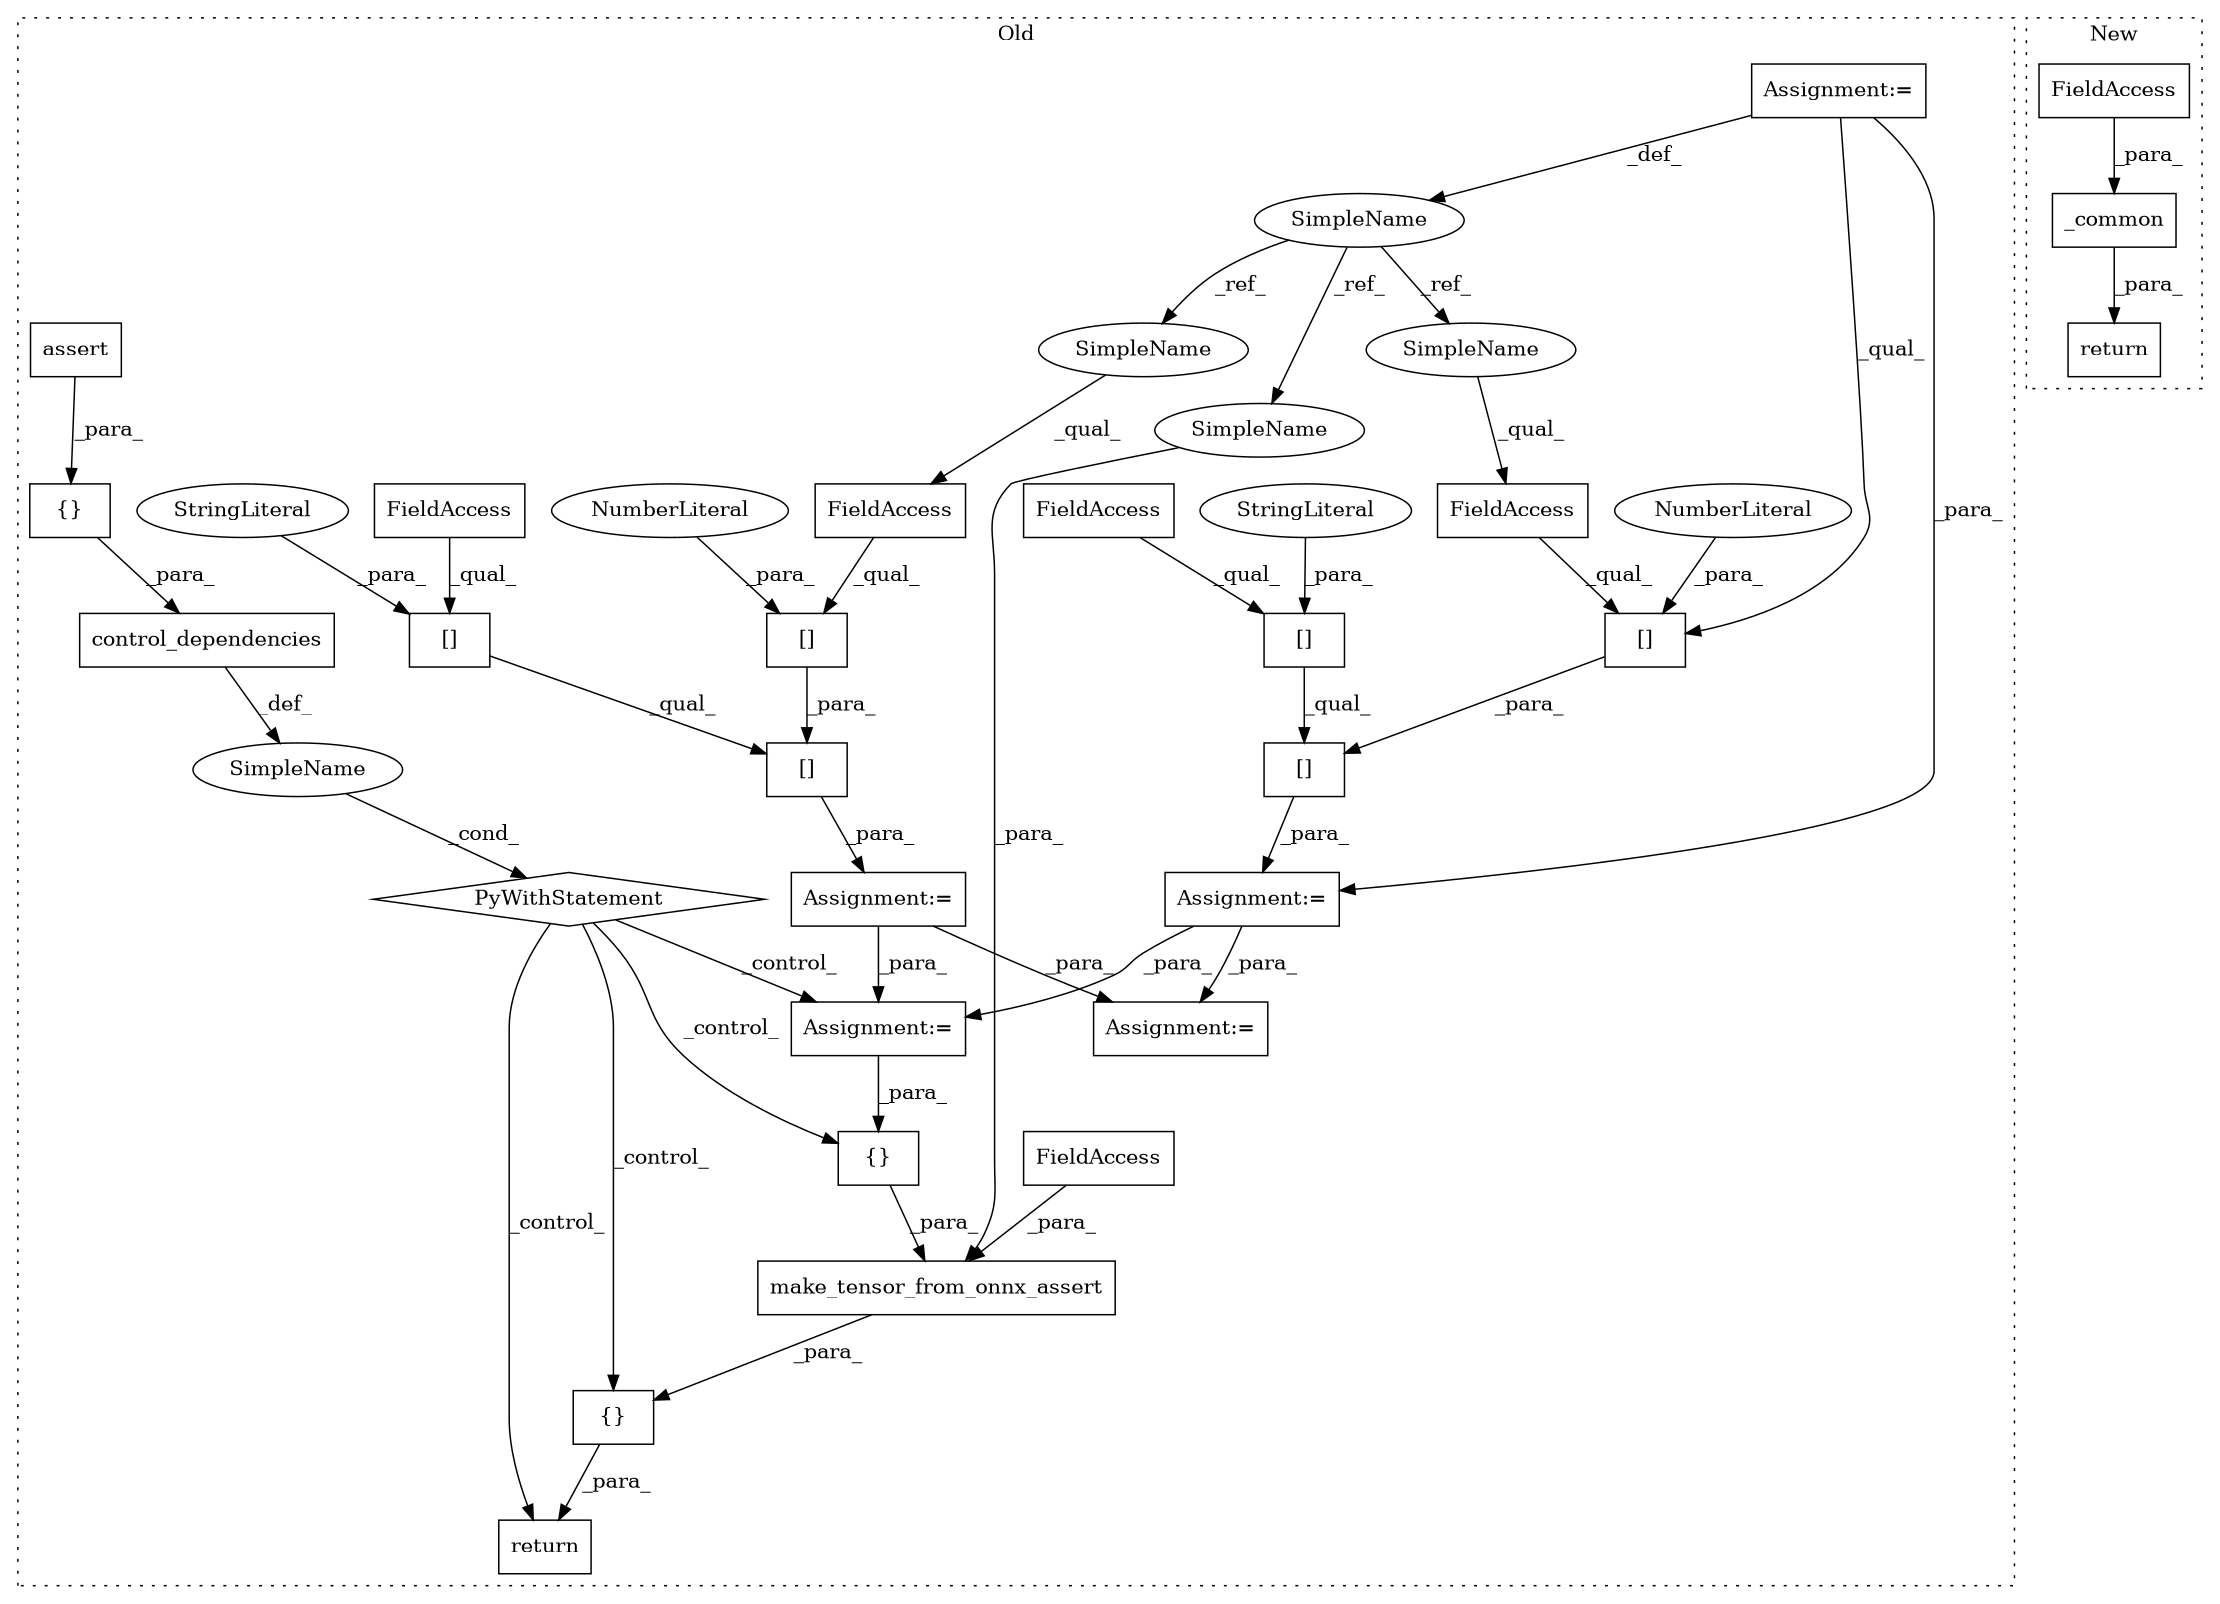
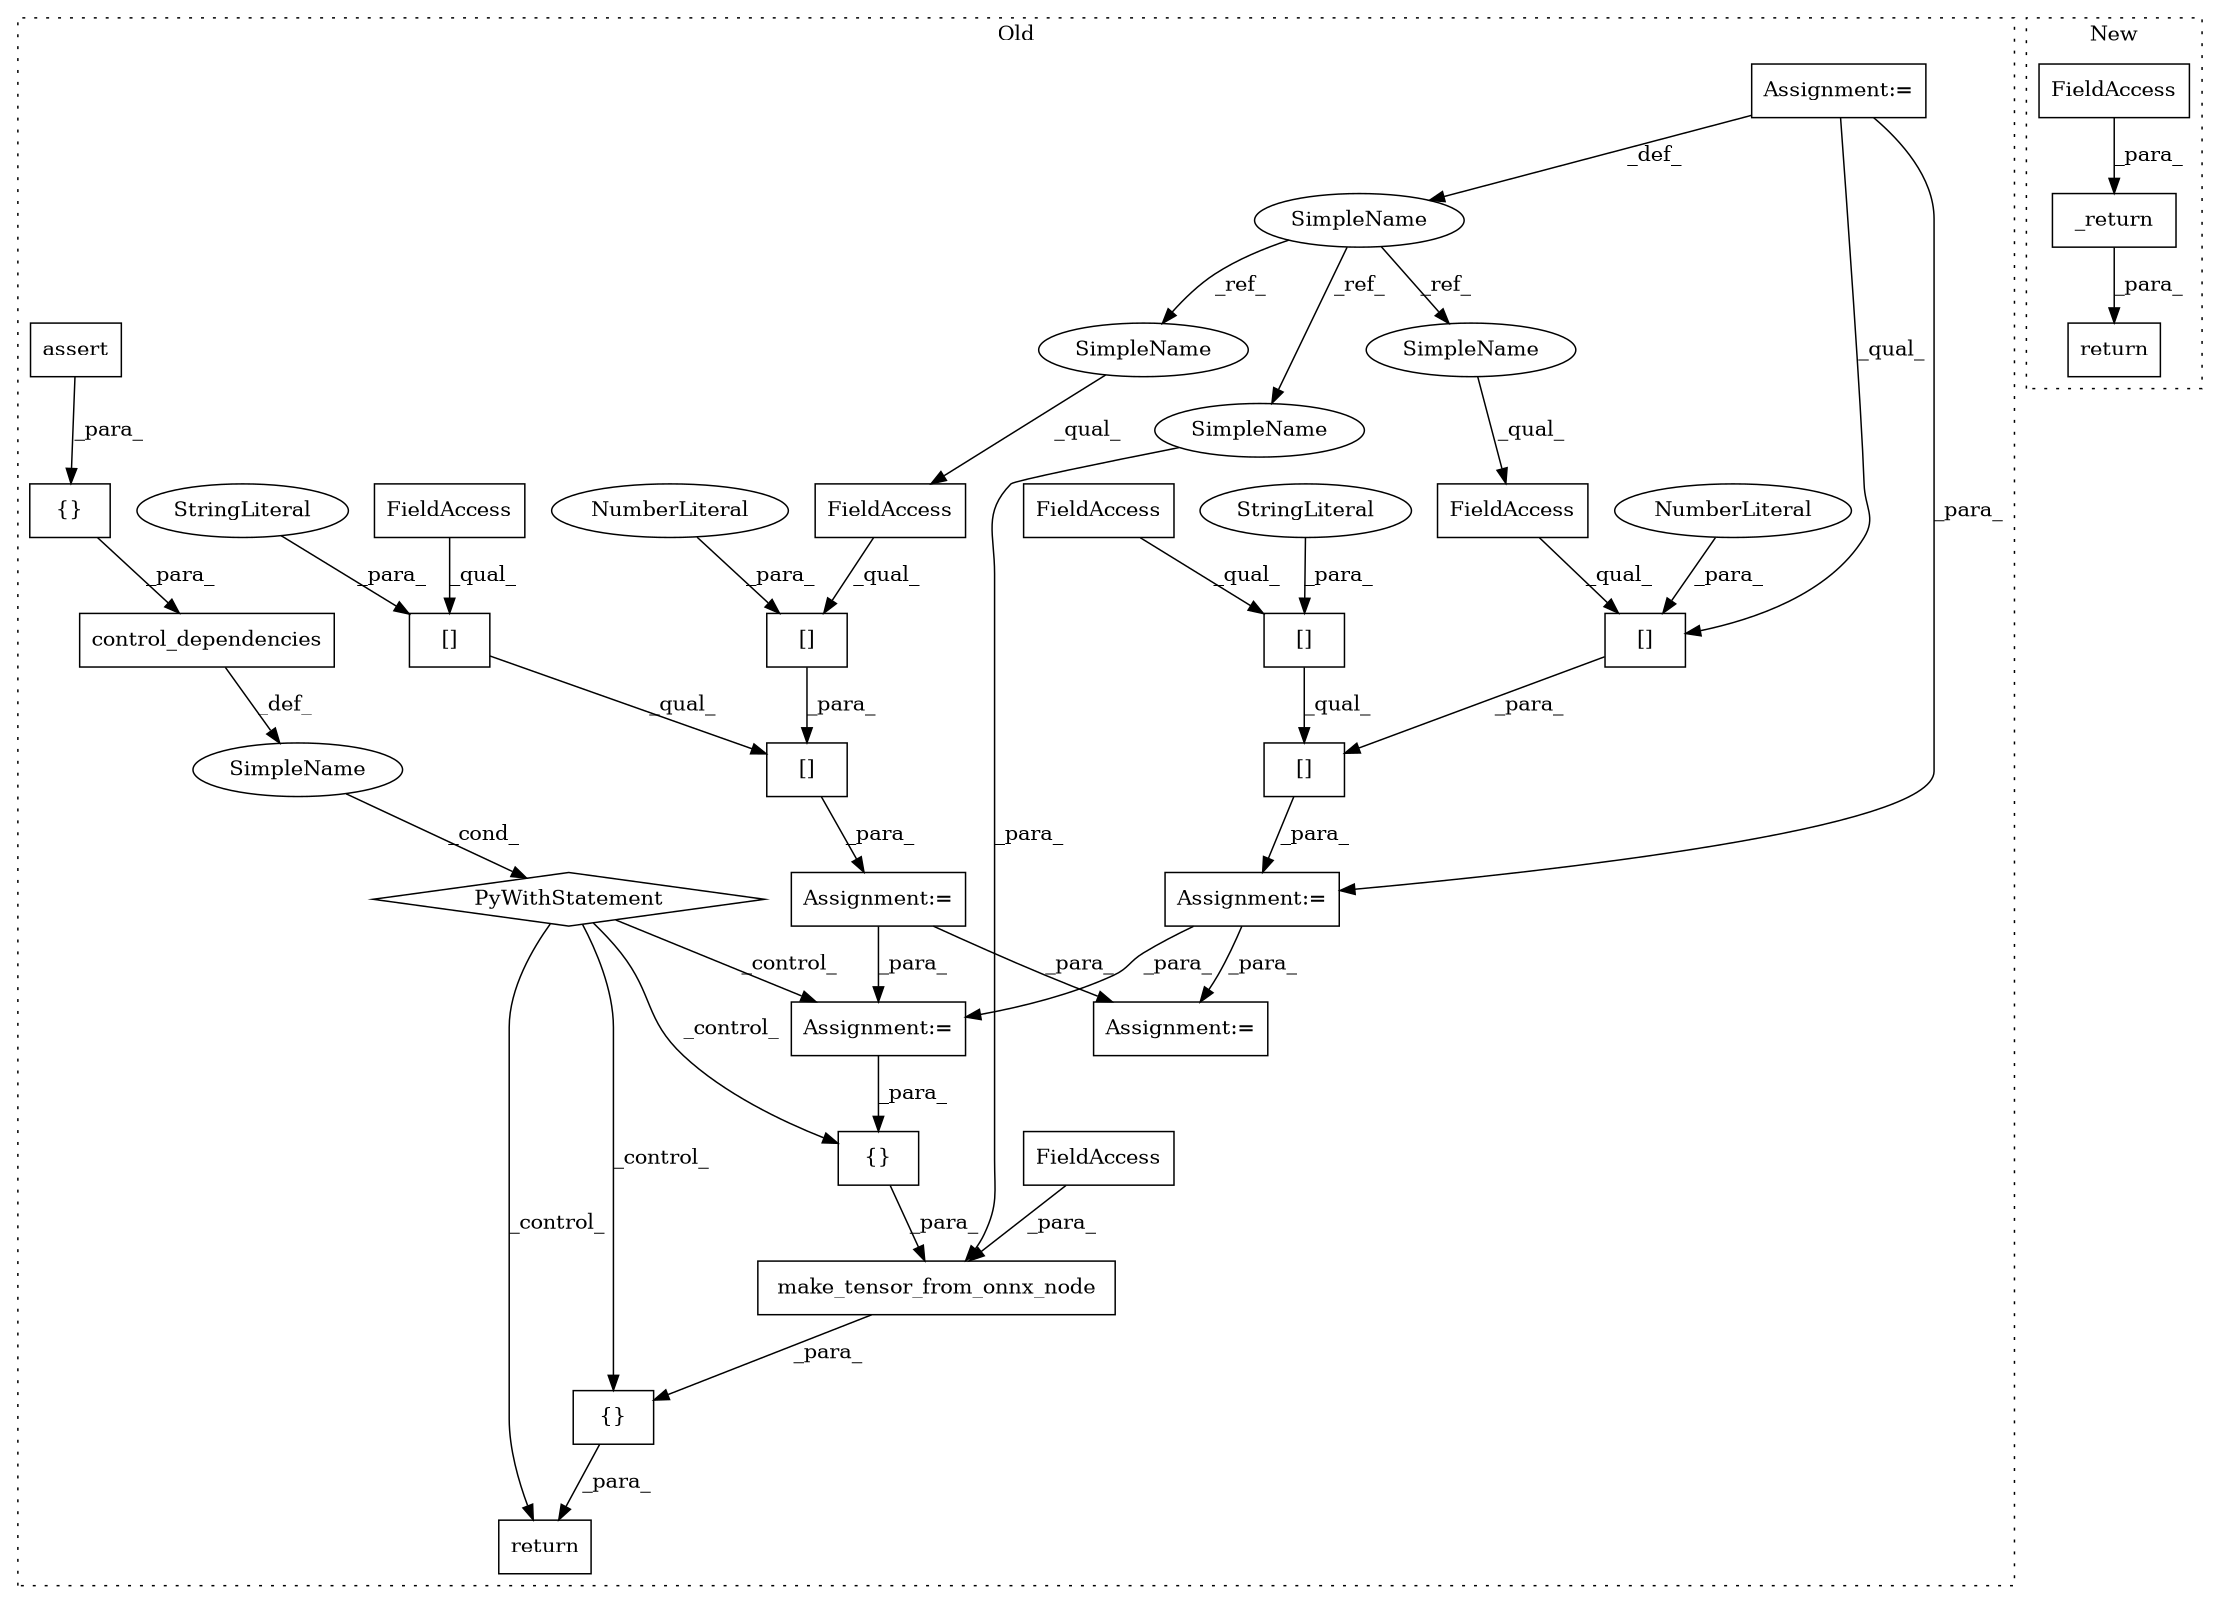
(2114, 220) -> (2114, 220)
(937, 1288) -> (937, 1288)
